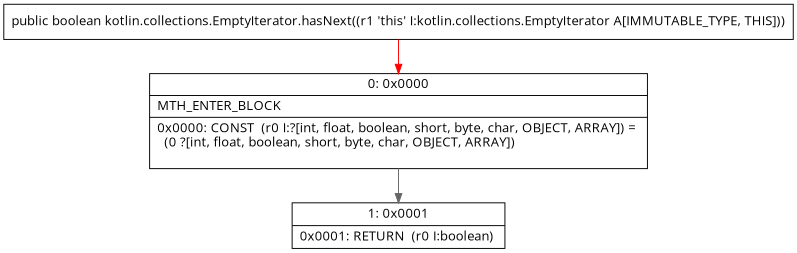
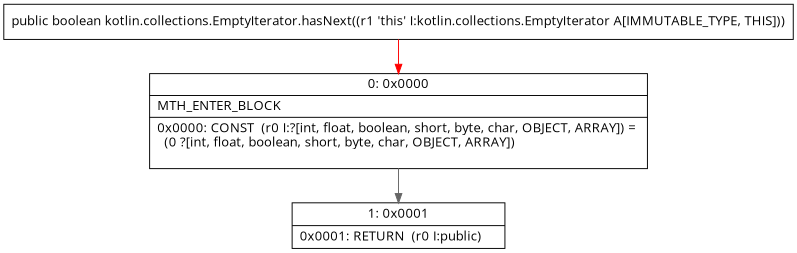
(399, 237) -> (393, 237)
